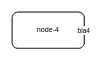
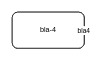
(48, 30) -> (48, 30)
